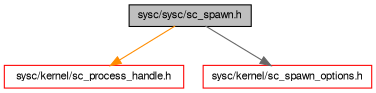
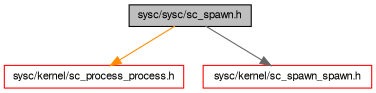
(94, 77) -> (94, 77)
(287, 77) -> (287, 77)
